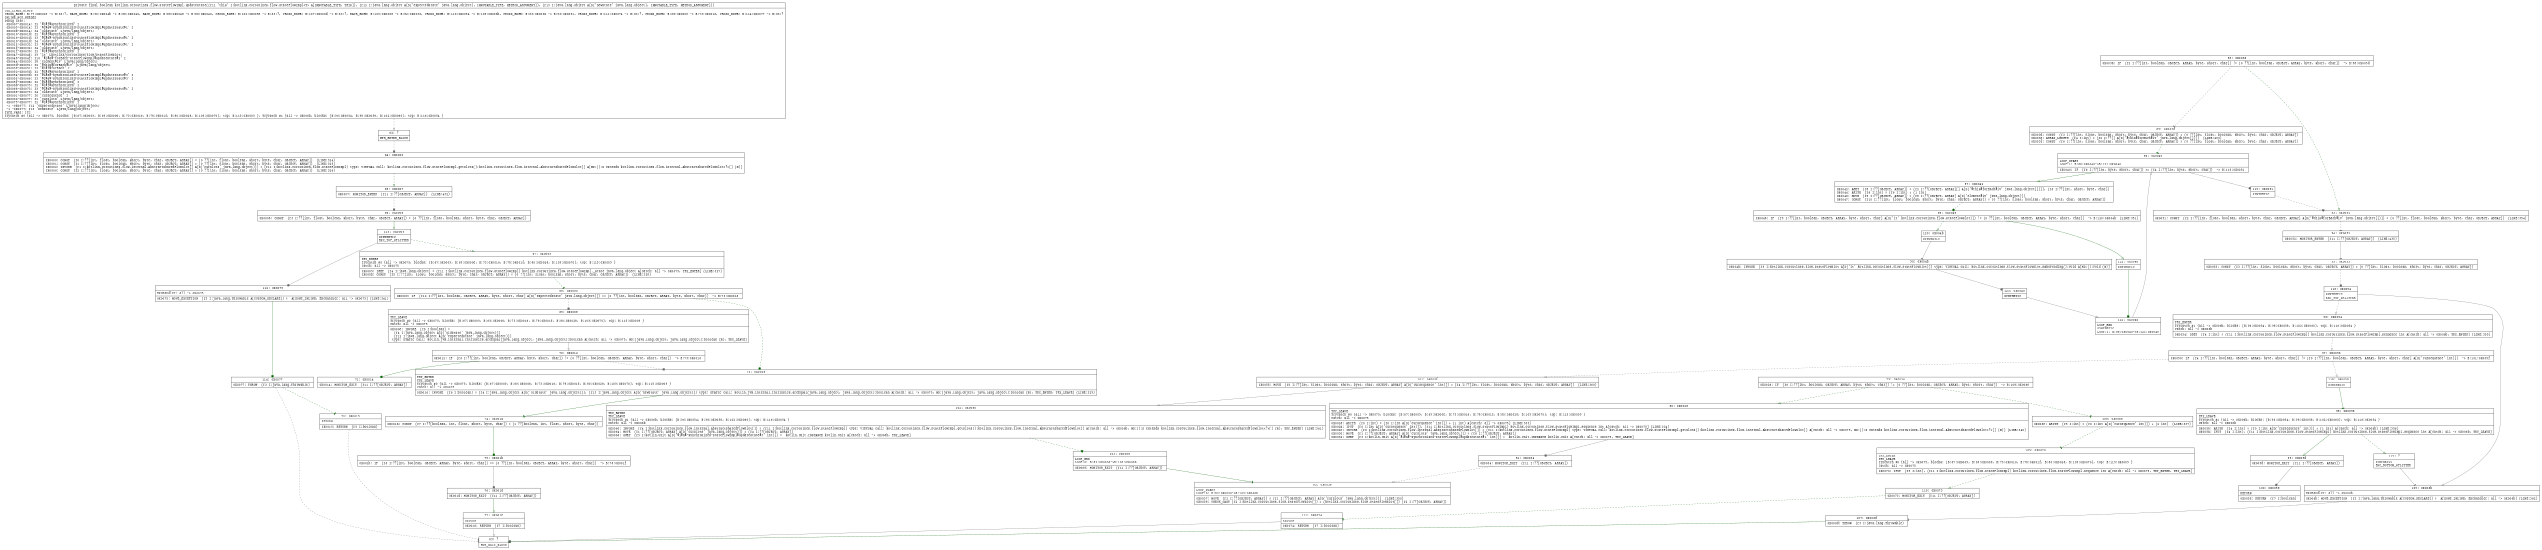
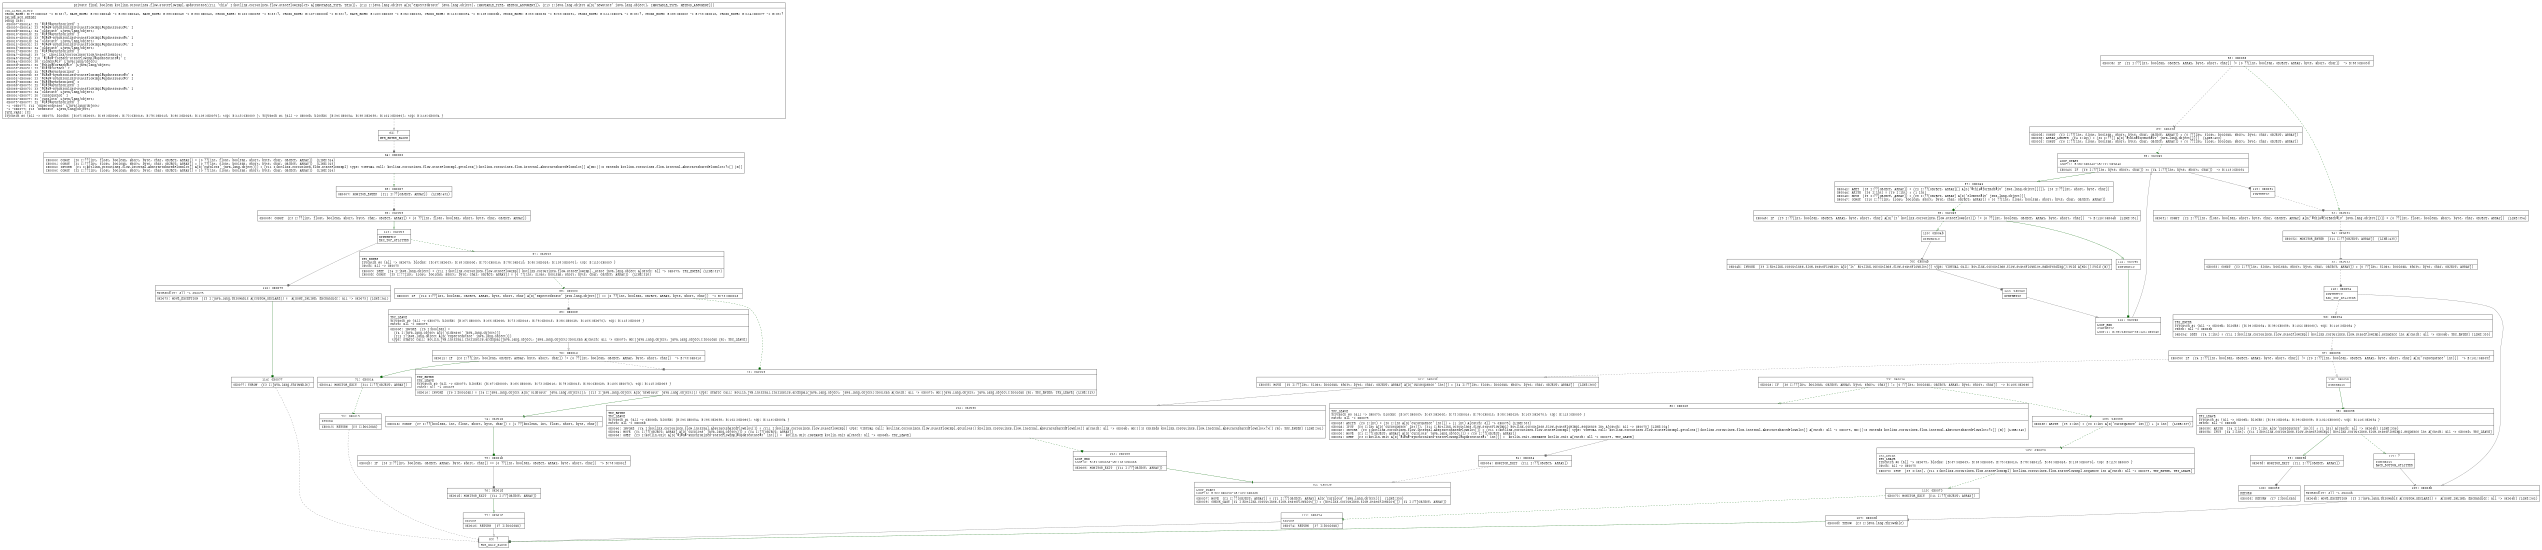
(308, 400) -> (358, 400)
(2393, 465) -> (2394, 465)
